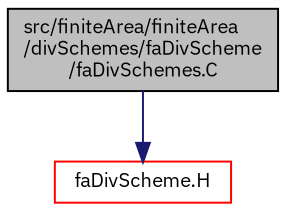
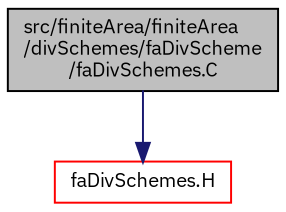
(143, 182) -> (143, 182)
